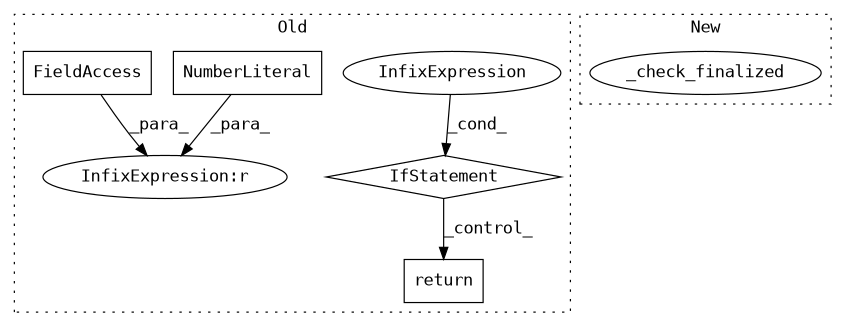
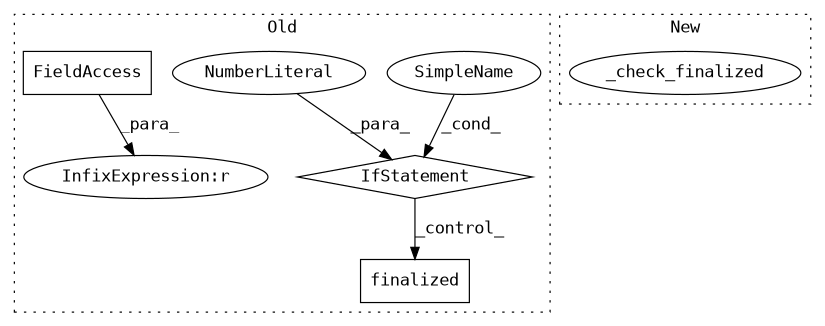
(248, 73) -> (269, 73)
(452, 73) -> (464, 73)
(210, 120) -> (339, 123)
(444, 281) -> (415, 281)
